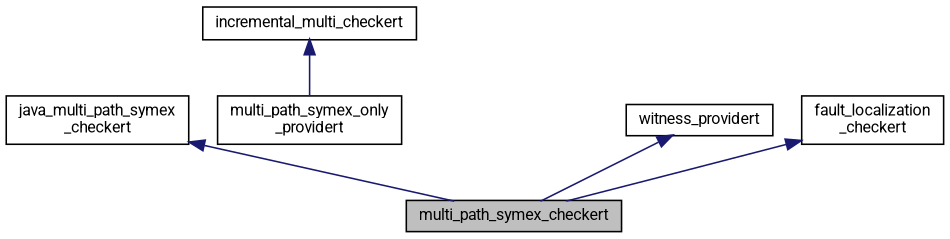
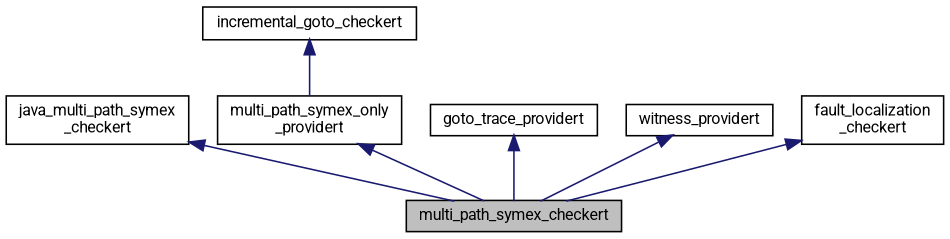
(310, 23) -> (310, 23)
none -> (514, 120)
none -> (428, 176)
